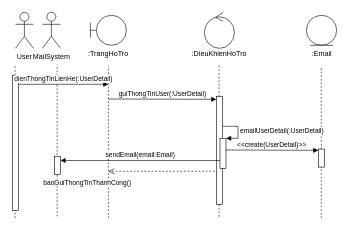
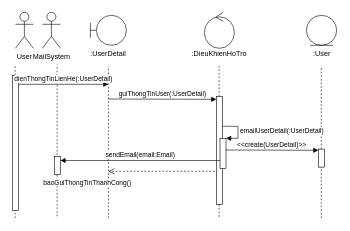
(108, 54) -> (108, 54)
(322, 54) -> (322, 54)
